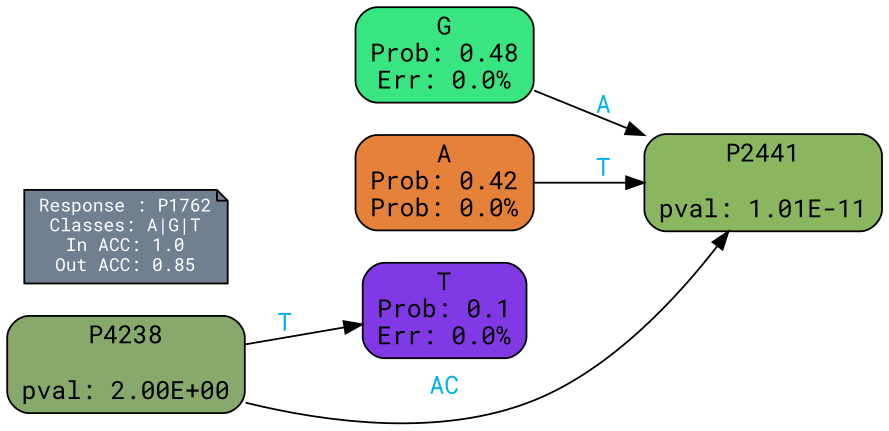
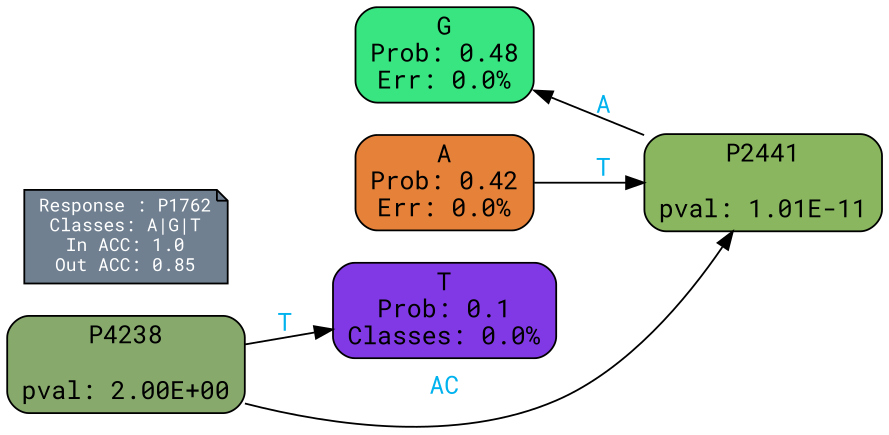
(580, 109) -> (598, 116)
(445, 183) -> (445, 183)
(445, 310) -> (445, 310)
